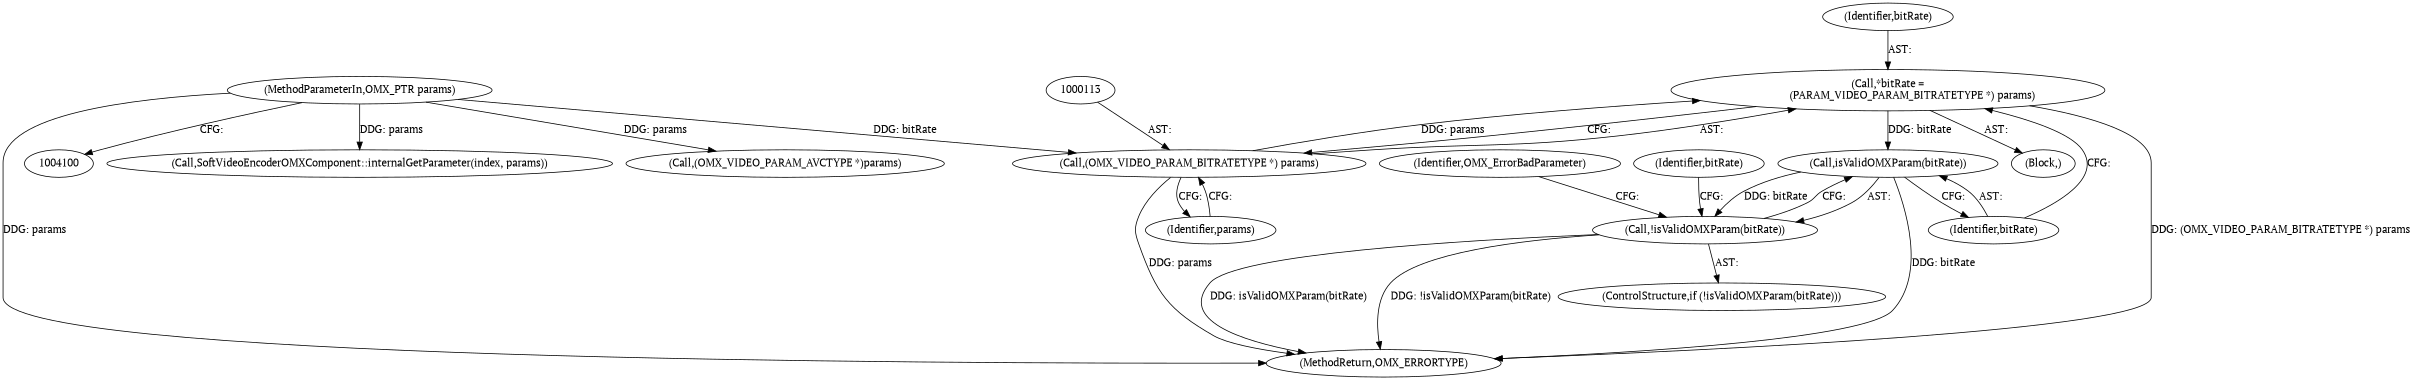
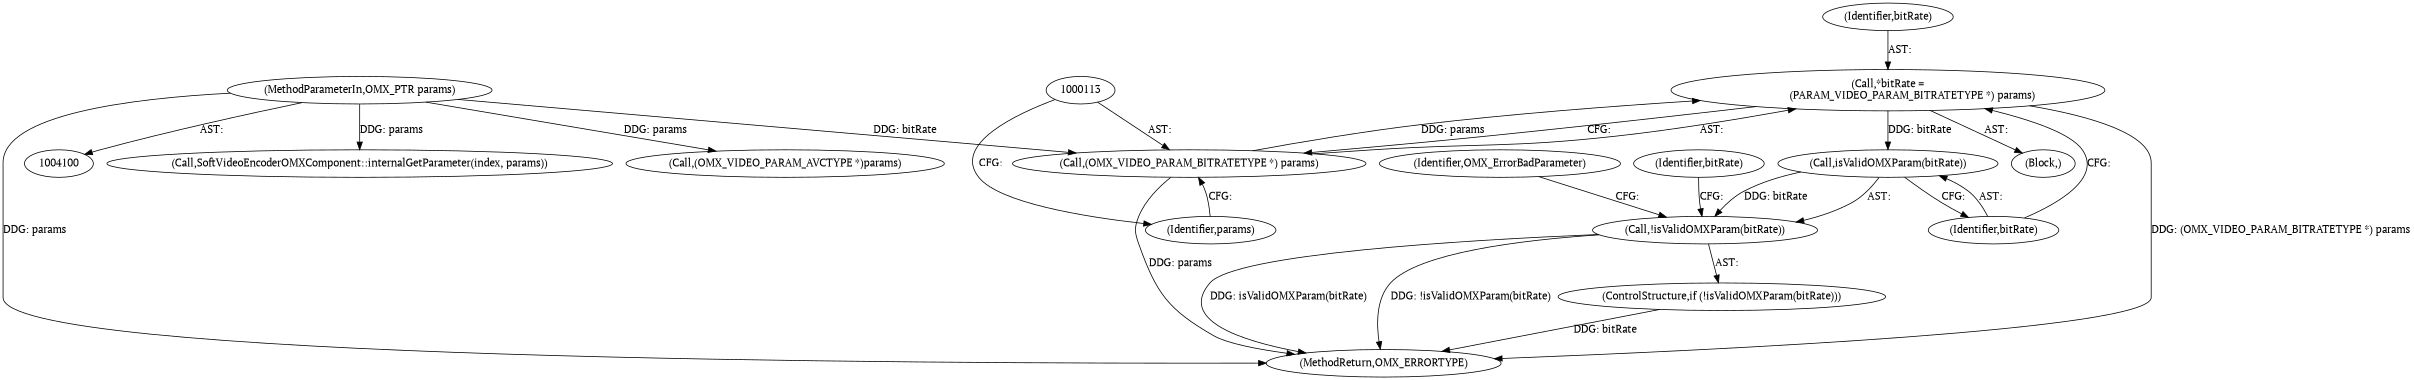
(213, 130) -> (213, 130)
(1177, 195) -> (999, 191)
(1807, 203) -> none
(1769, 339) -> (1555, 330)
